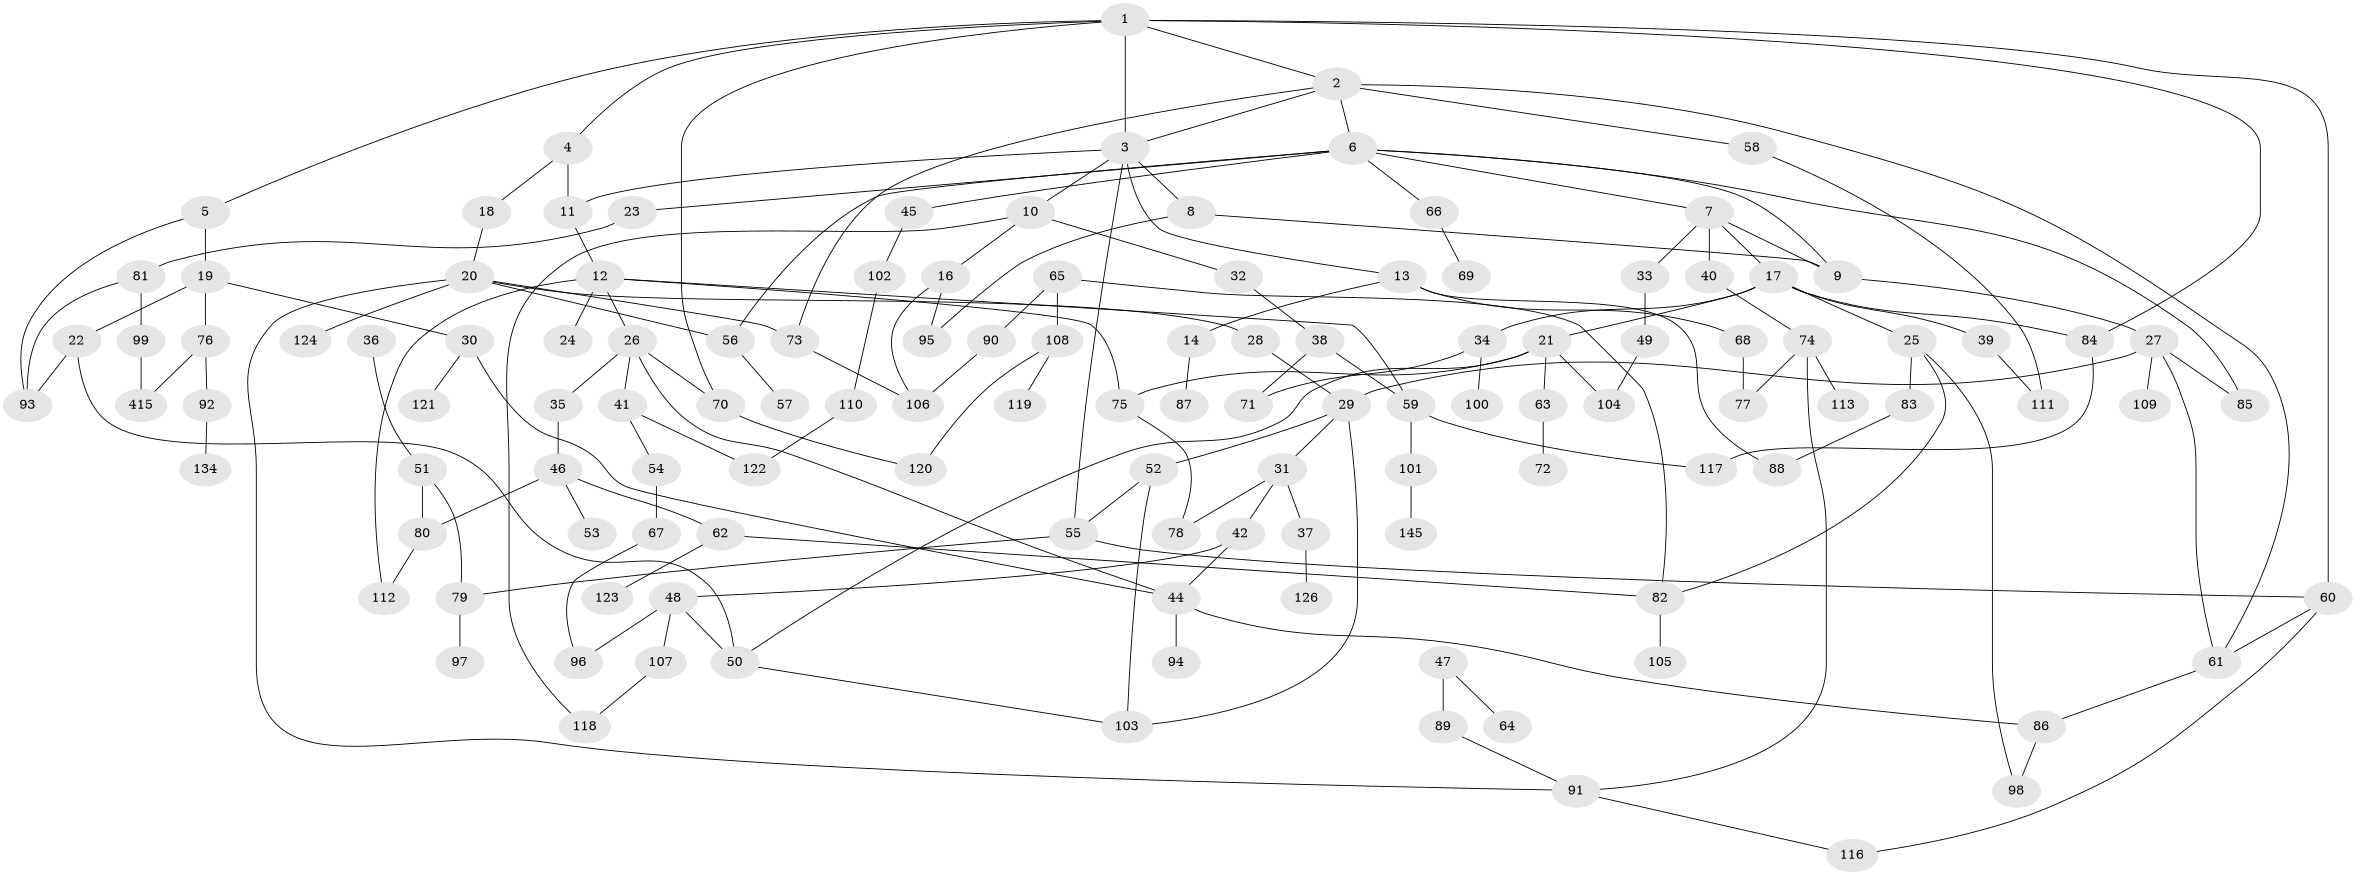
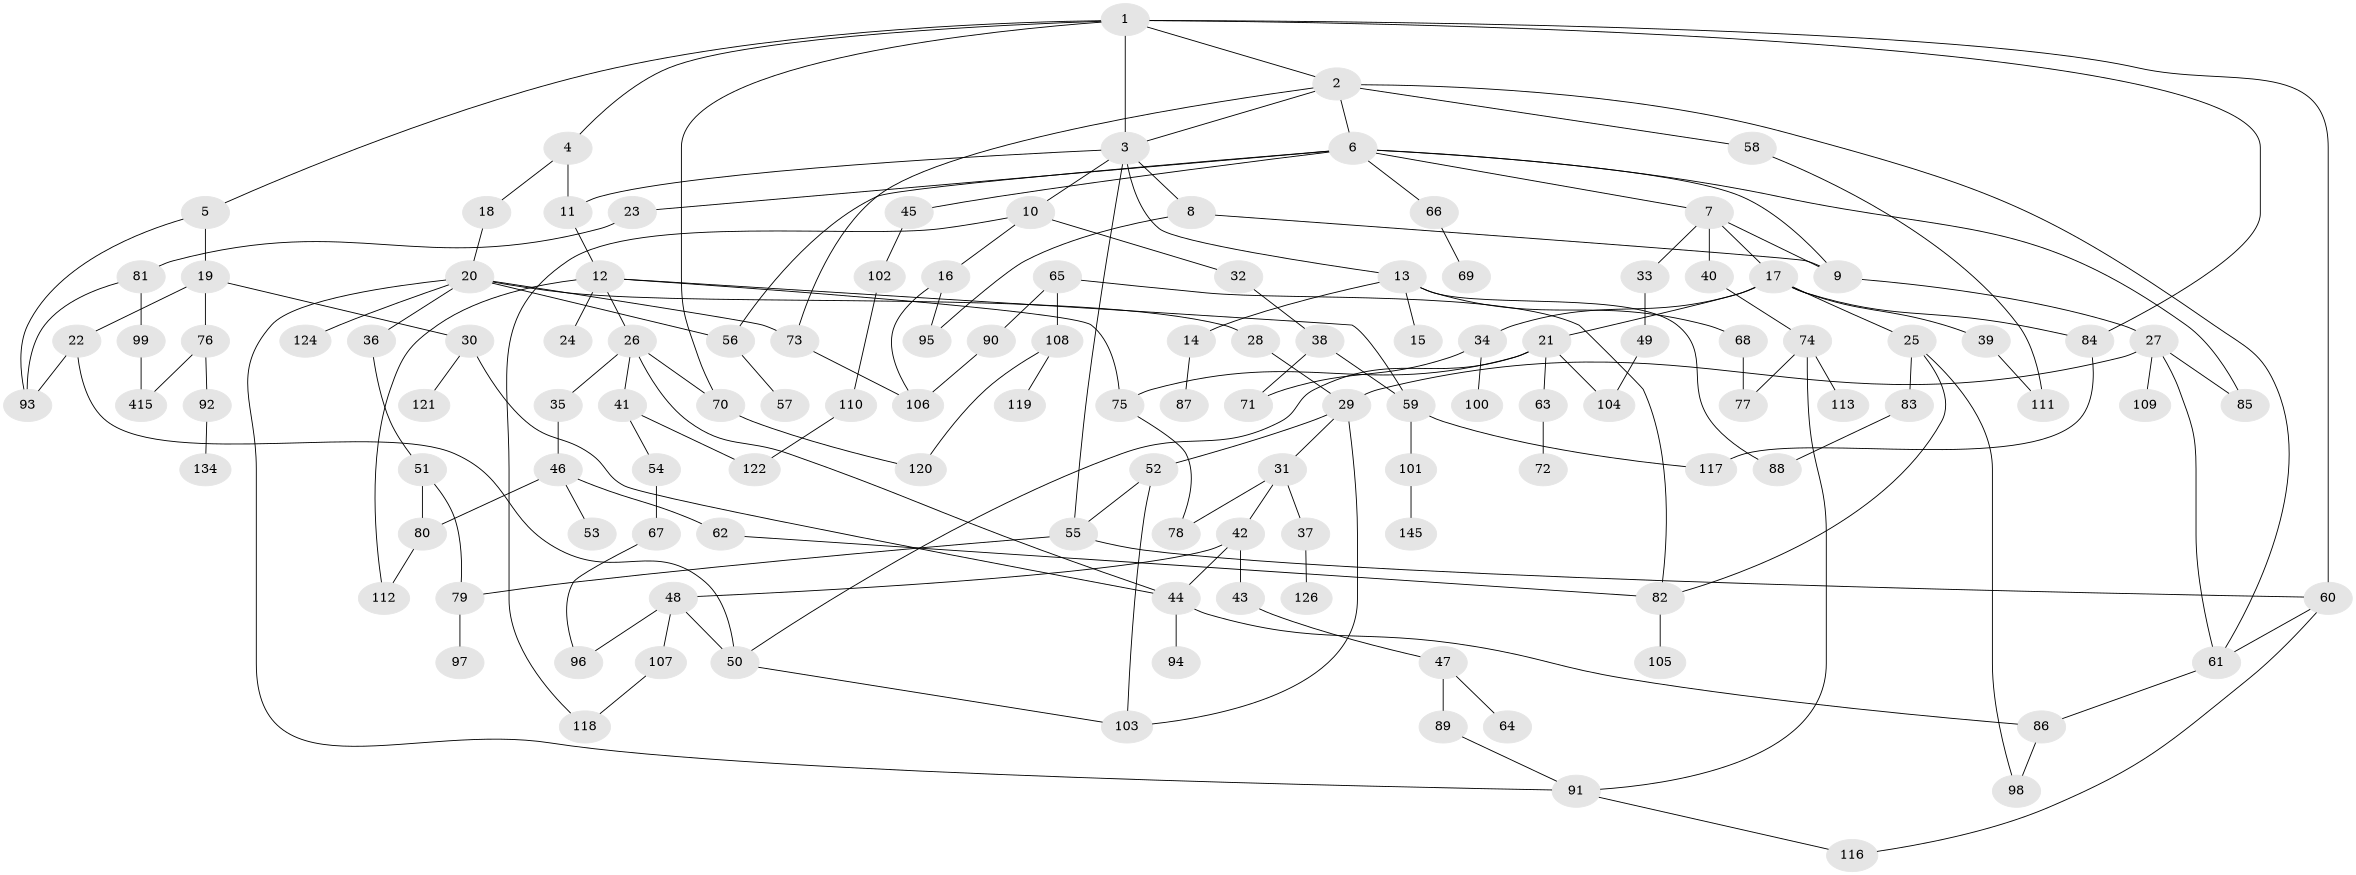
none -> (421, 309)
none -> (1418, 341)
(607, 598) -> none
none -> (1240, 598)
